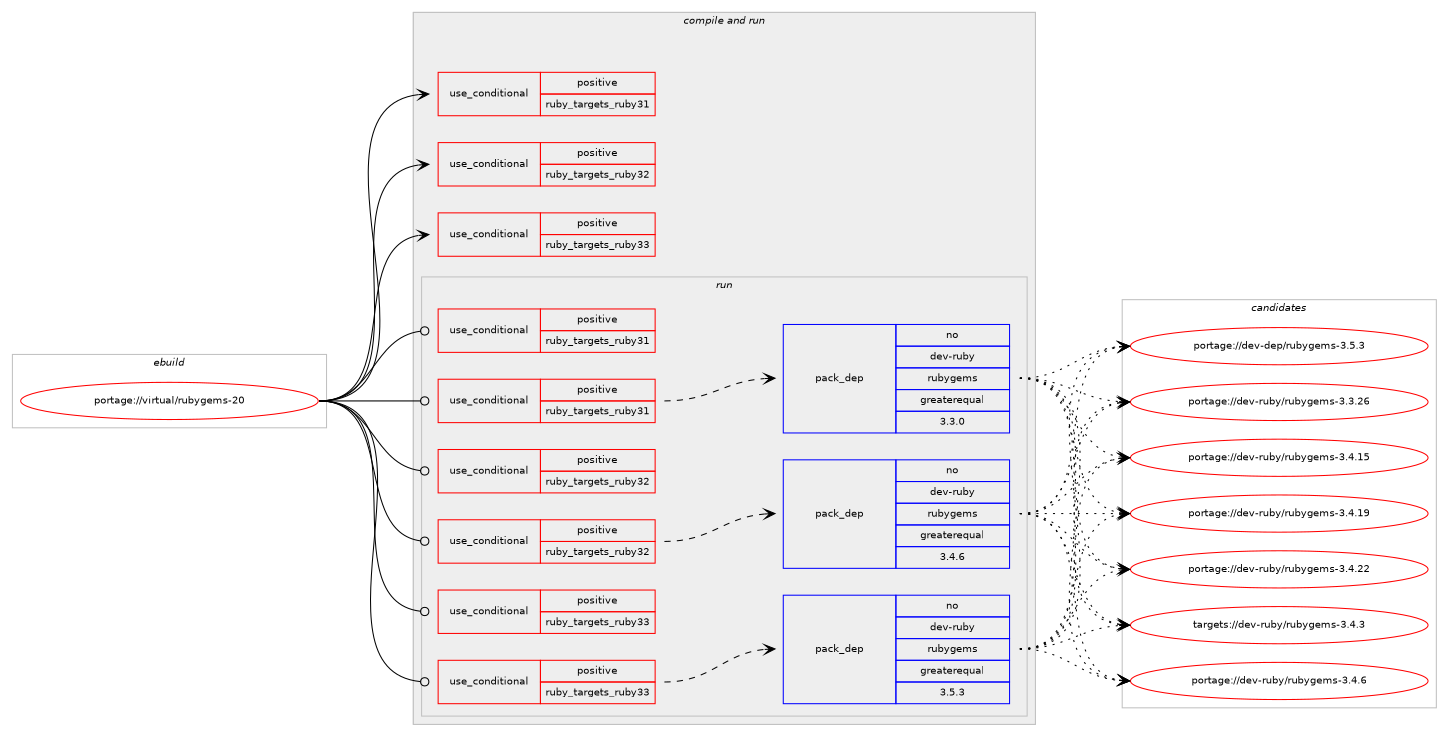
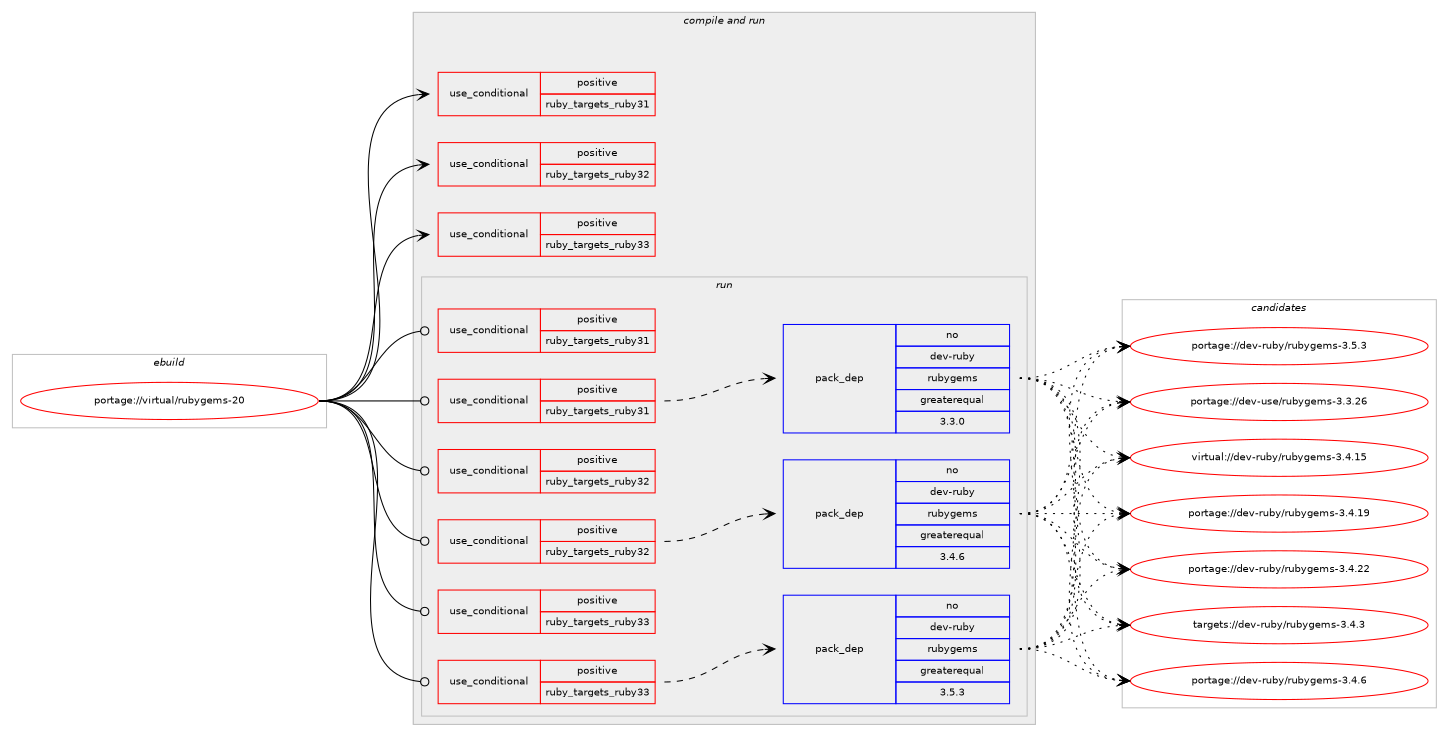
(1279, 346) -> (1279, 346)
(1279, 402) -> (1279, 402)
(1279, 458) -> (1279, 458)
